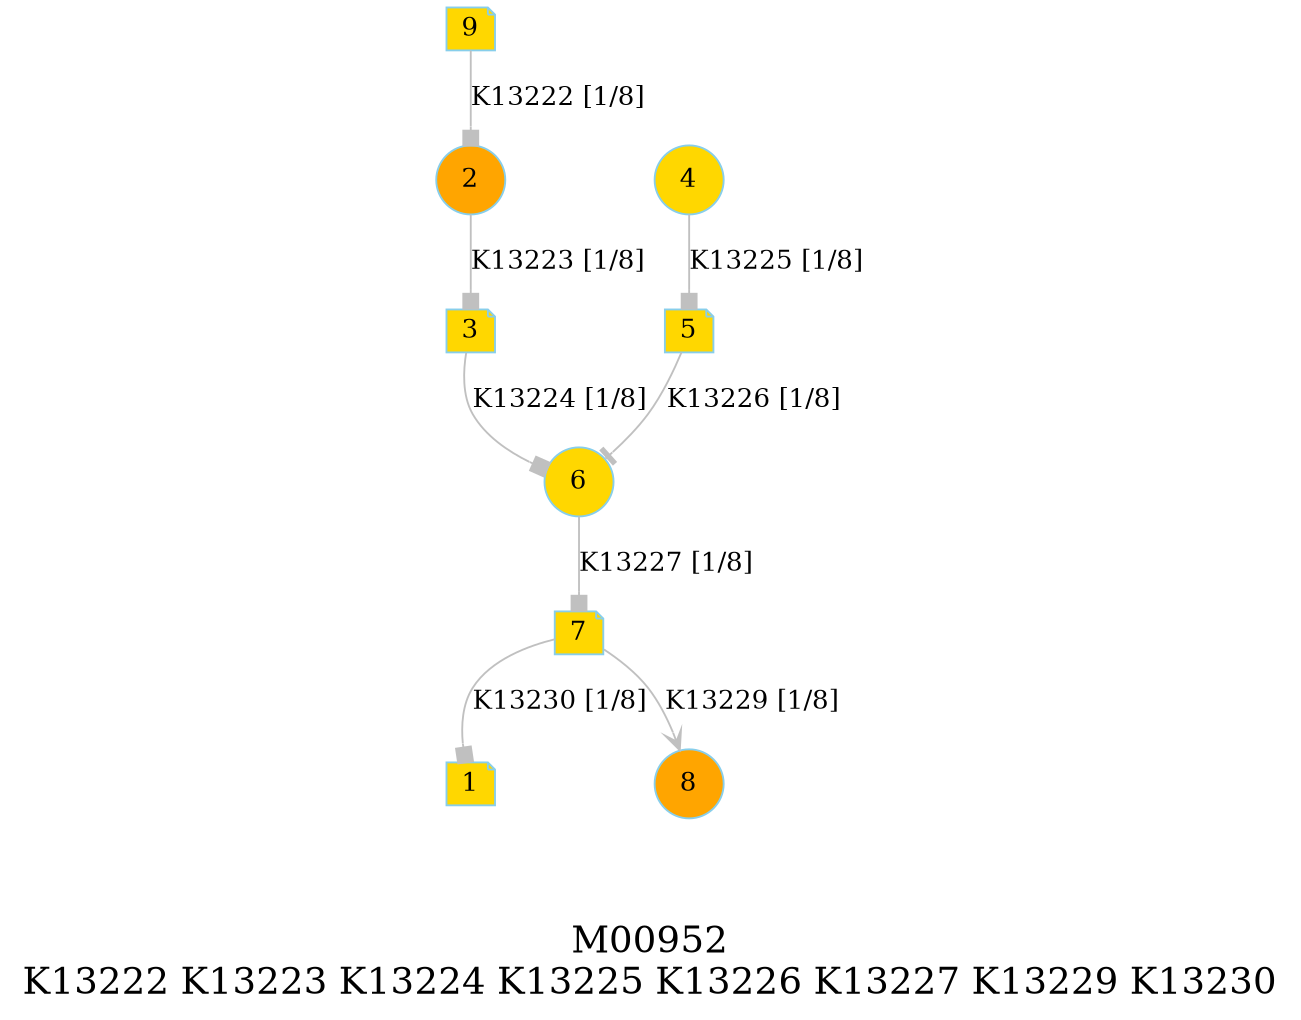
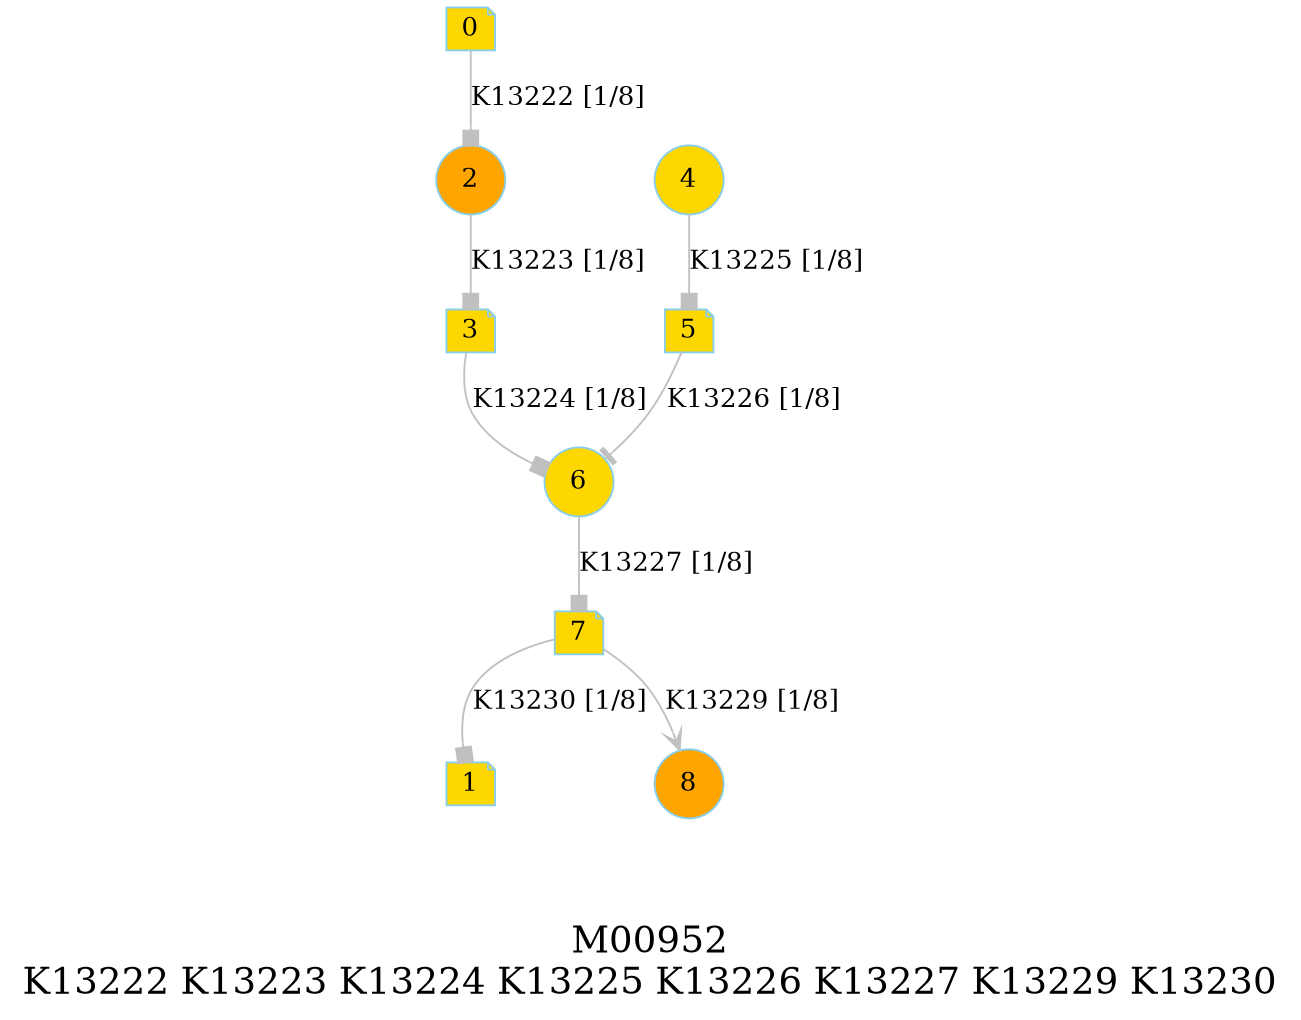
(471, 29) -> (471, 29)
